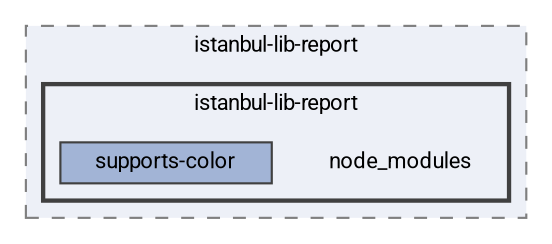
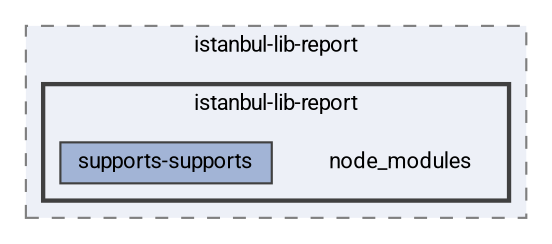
(166, 163) -> (166, 163)
